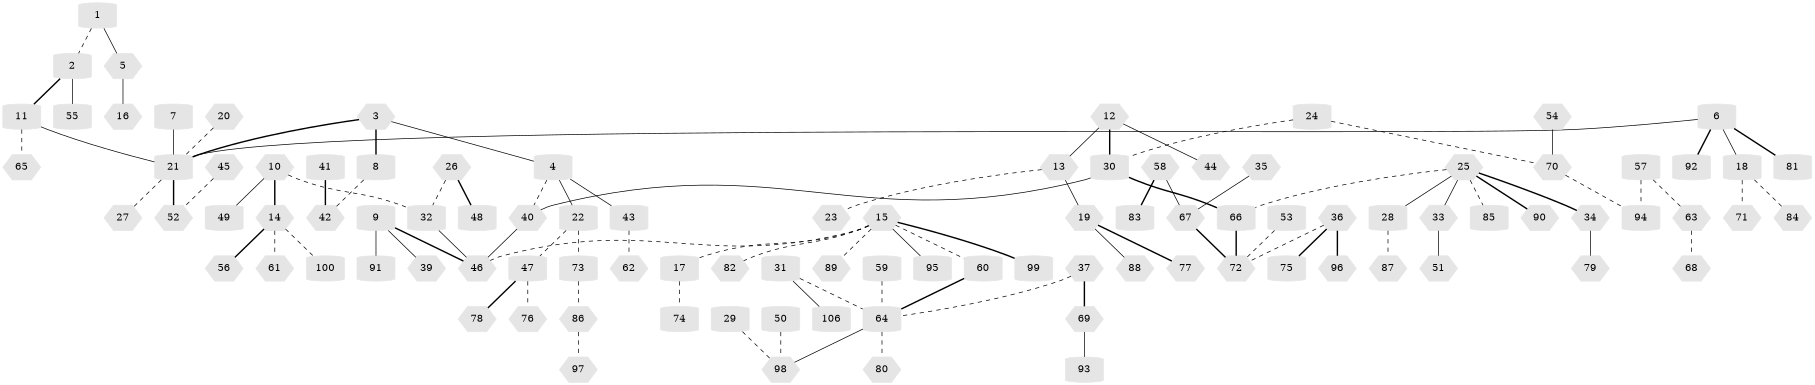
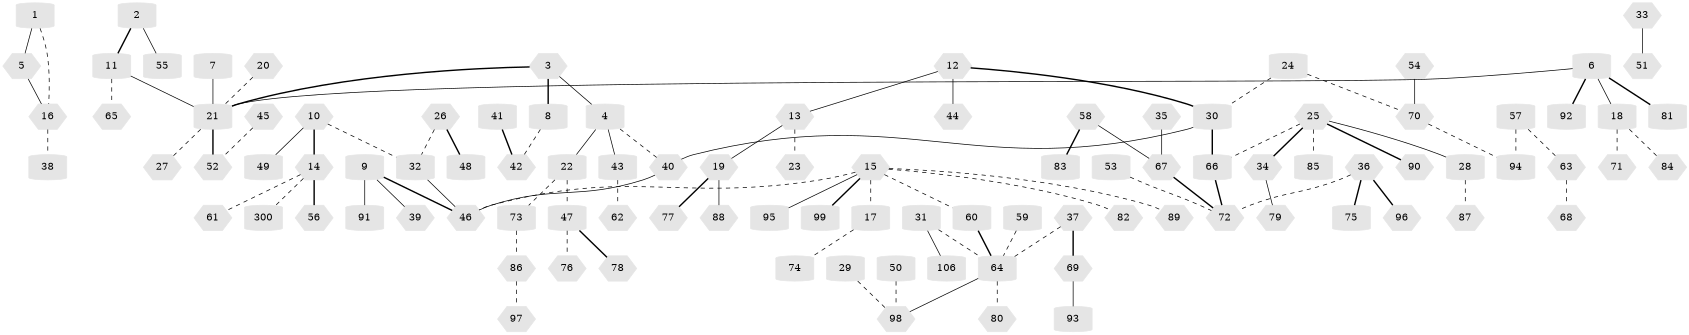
(85, 41) -> (49, 66)
none -> (48, 167)
(1451, 193) -> none
(325, 268) -> (264, 218)
